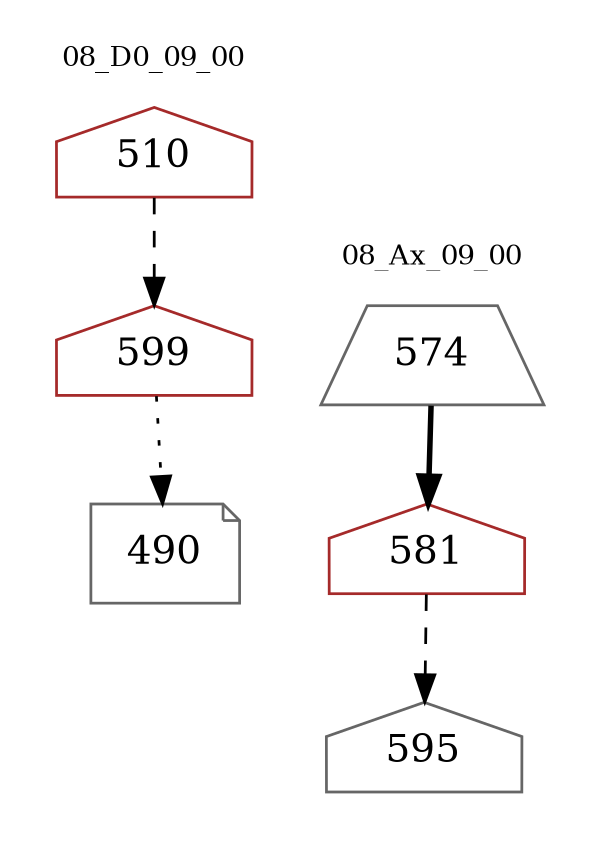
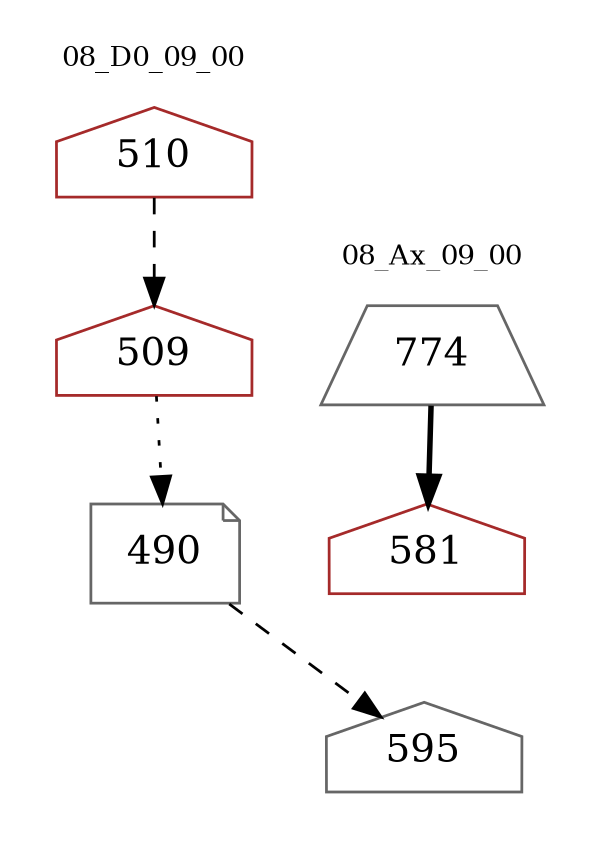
(154, 355) -> (154, 355)
(432, 355) -> (432, 355)
(426, 634) -> (281, 642)
